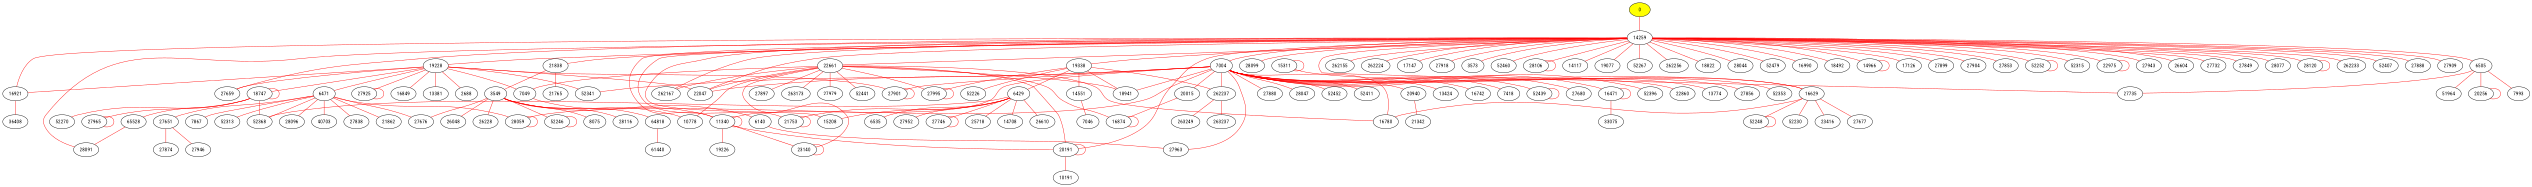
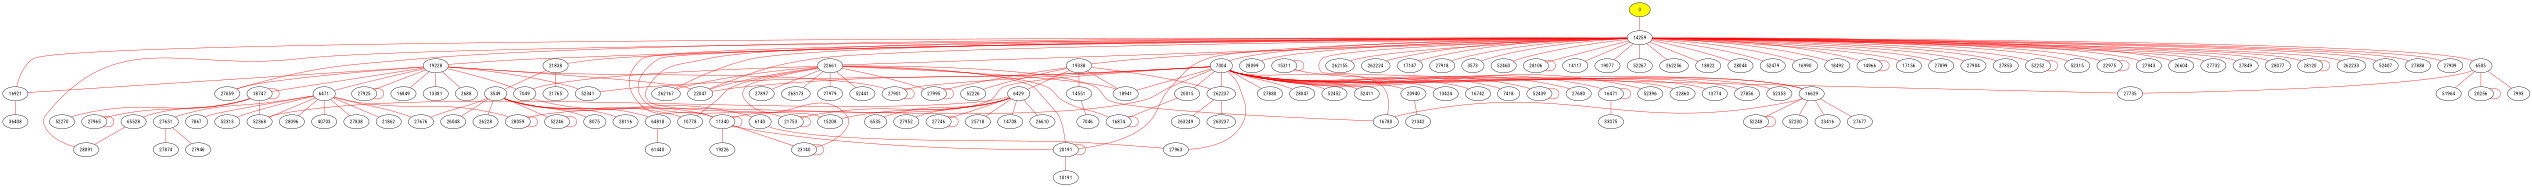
(1909, 66) -> (1909, 66)
